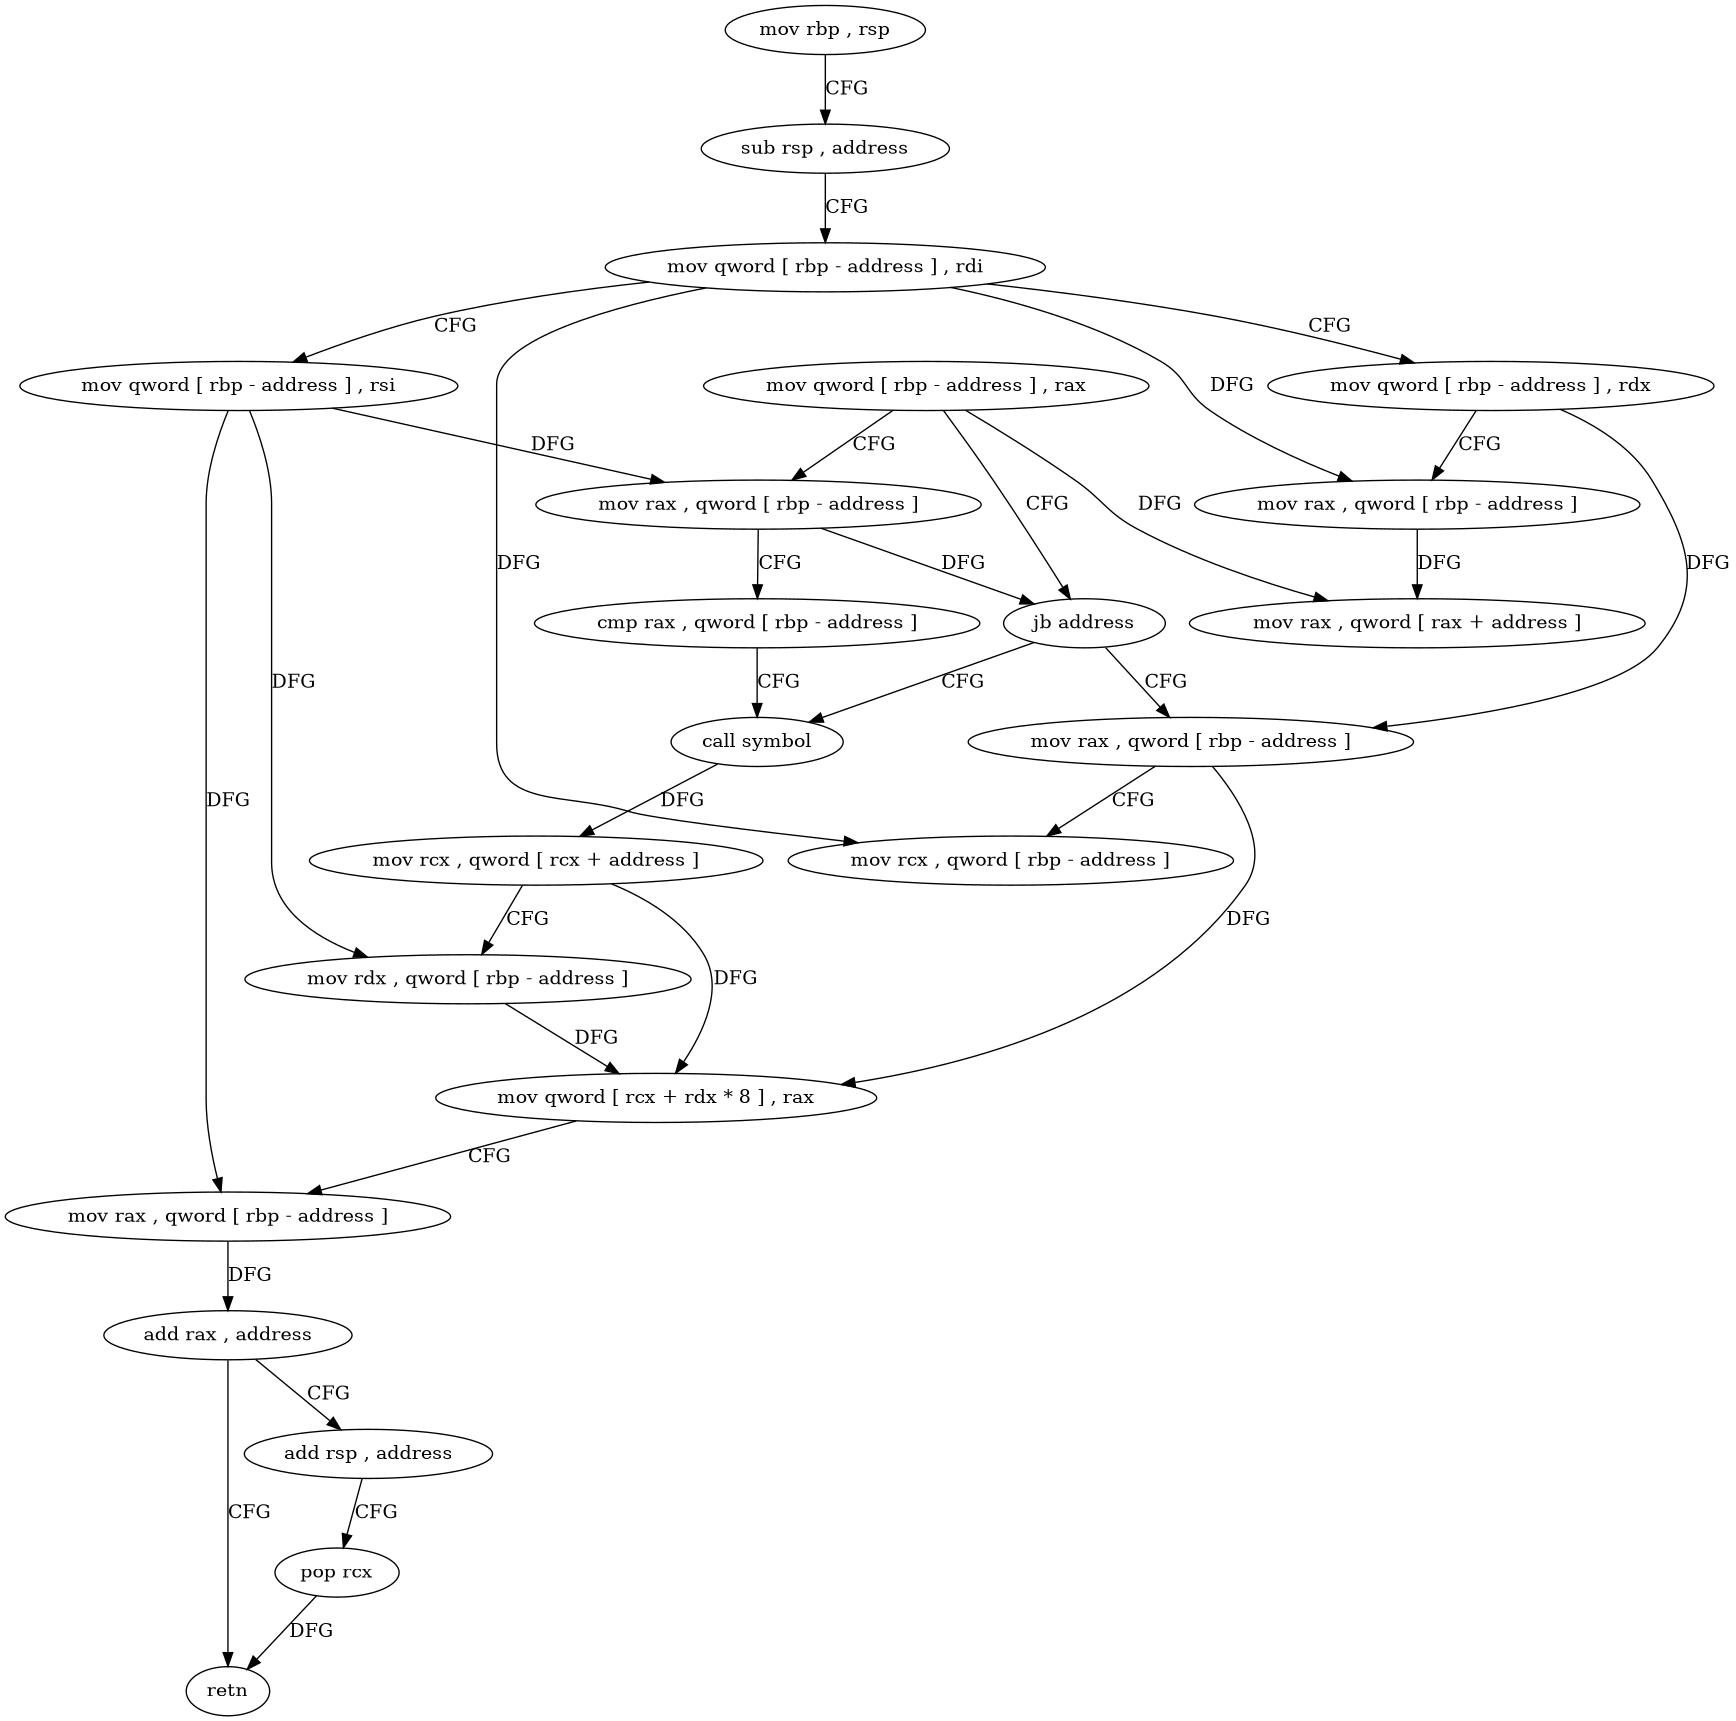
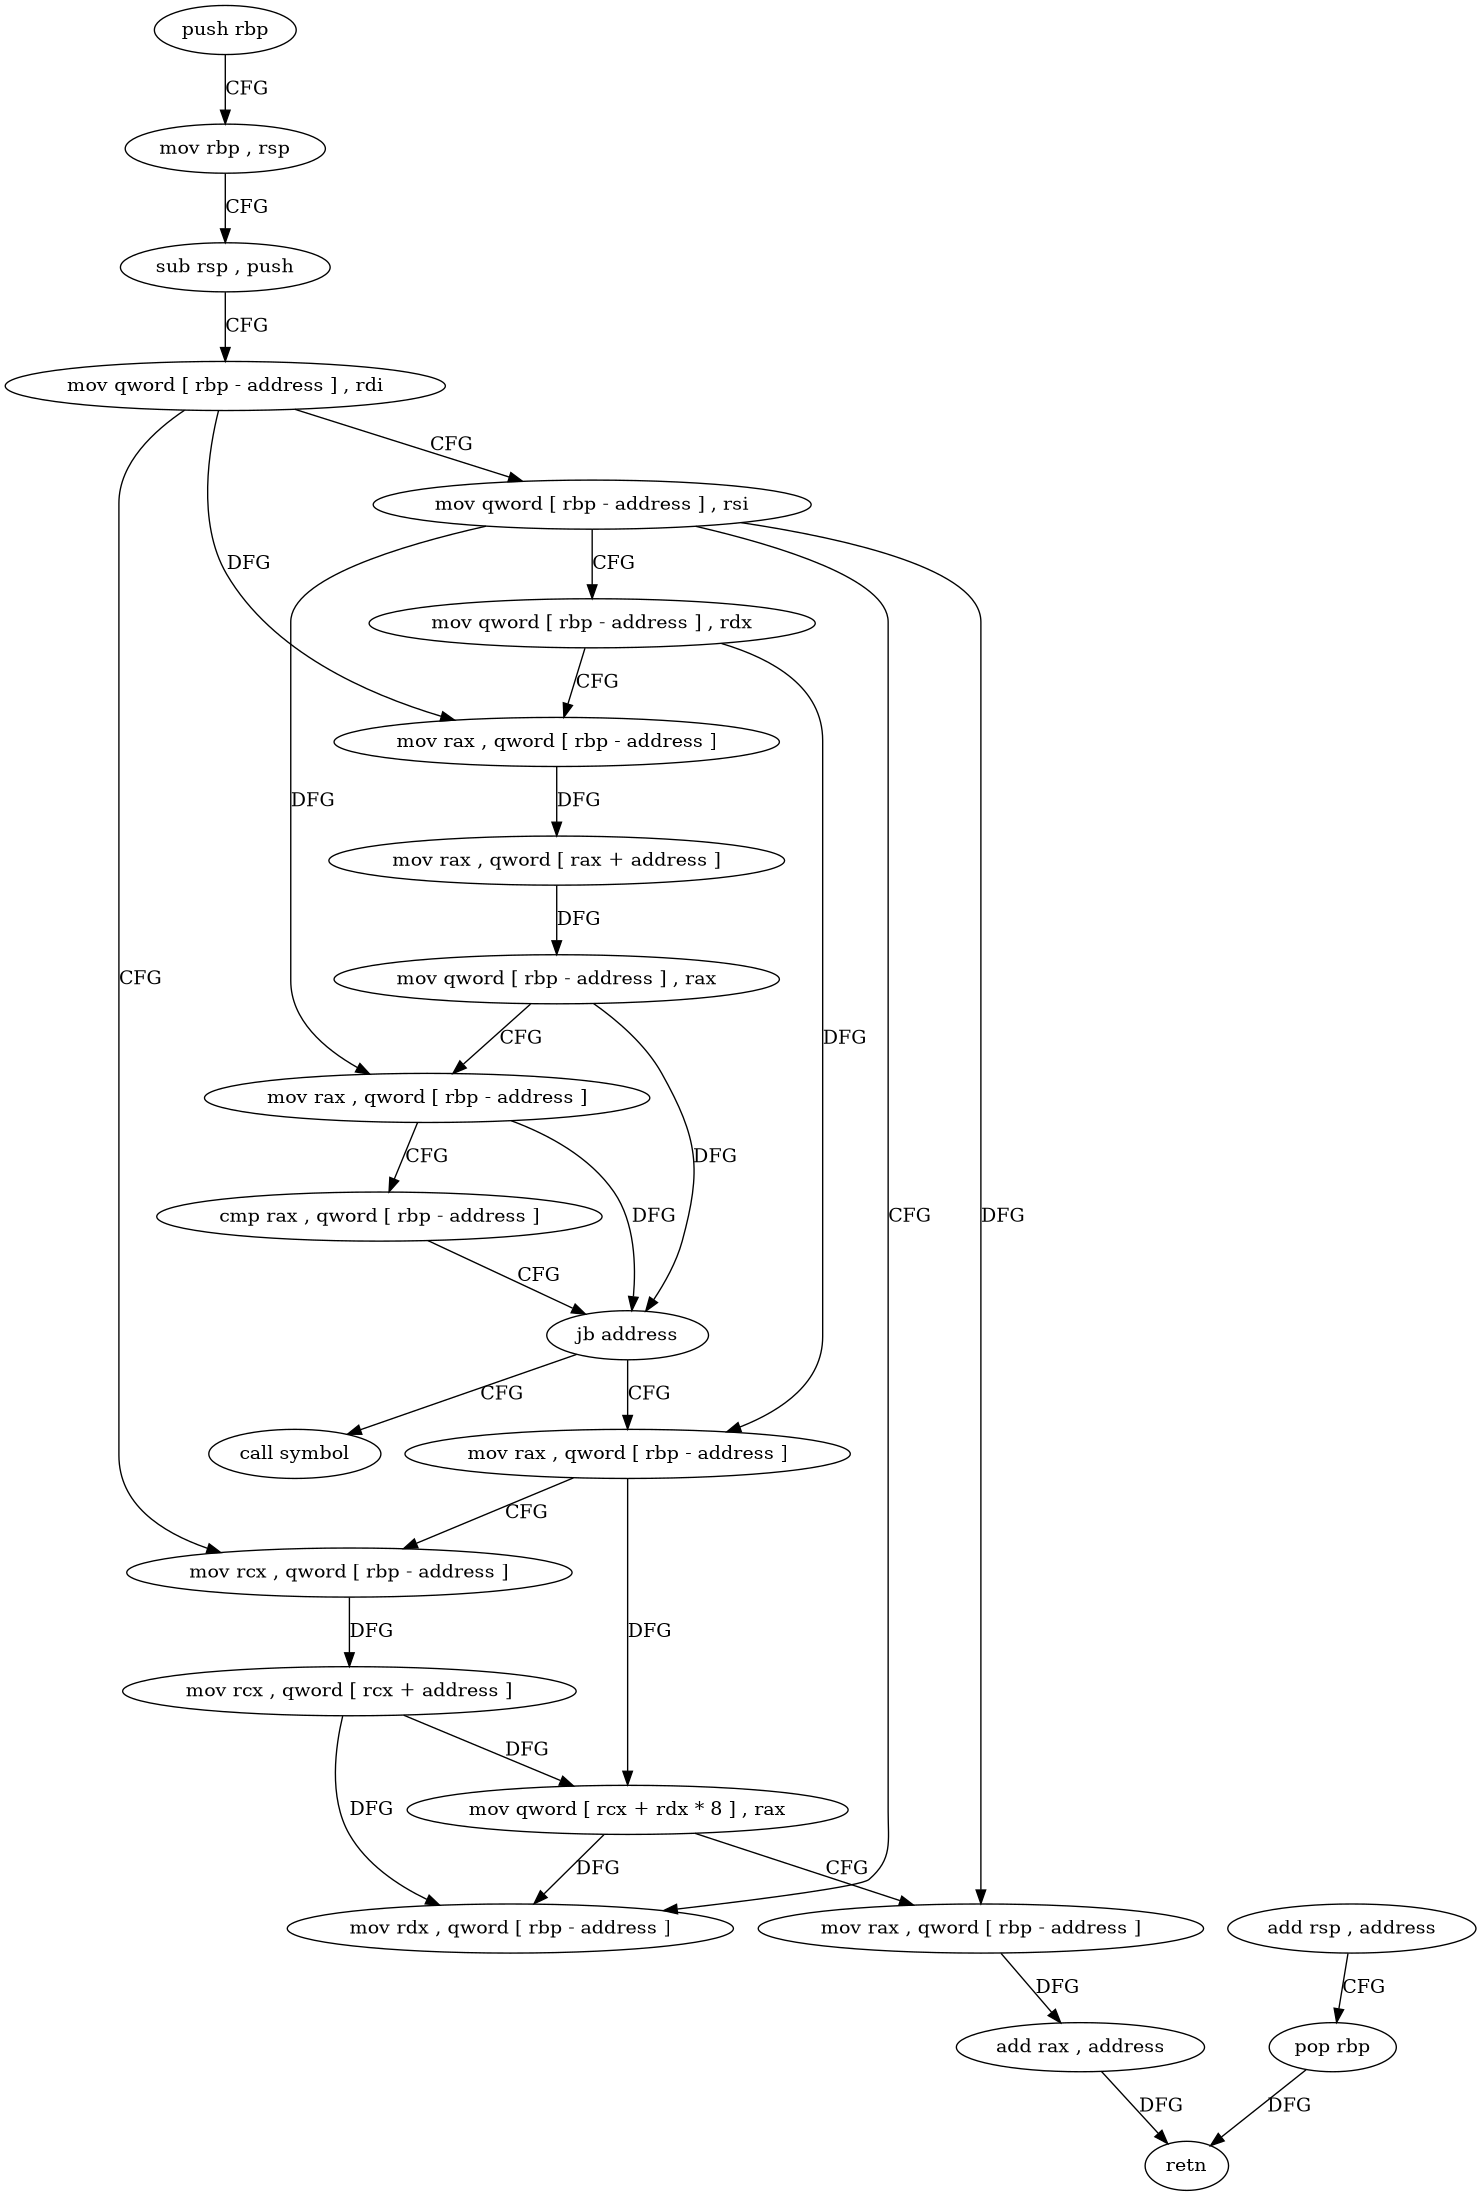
none -> (225, 30)
(825, 149) -> (225, 267)
(1196, 313) -> (592, 557)
(1048, 505) -> (716, 1157)
(1129, 524) -> (557, 913)
(519, 564) -> (141, 979)
(757, 676) -> (500, 1274)
(294, 683) -> (910, 1217)
(655, 797) -> (349, 1625)
(528, 920) -> (372, 1810)
(556, 1035) -> (574, 1864)
(293, 1390) -> none
(250, 1513) -> (1162, 2107)
(337, 1573) -> (1333, 2047)
